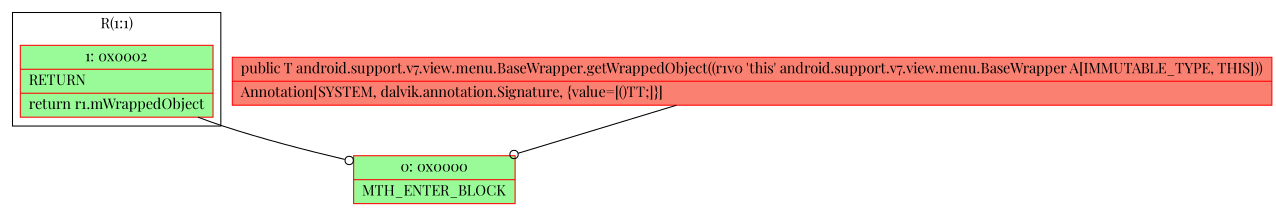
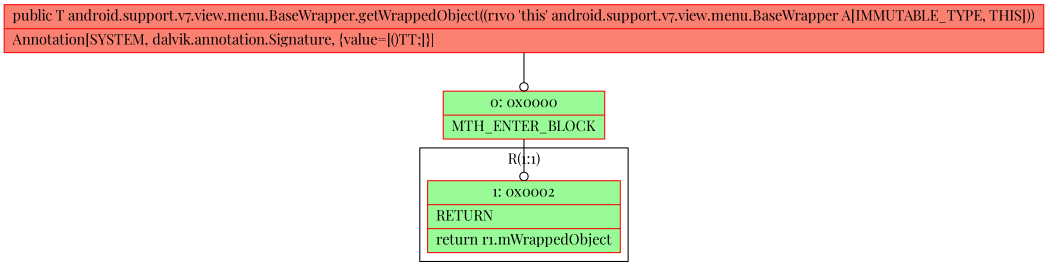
(271, 140) -> (524, 156)
